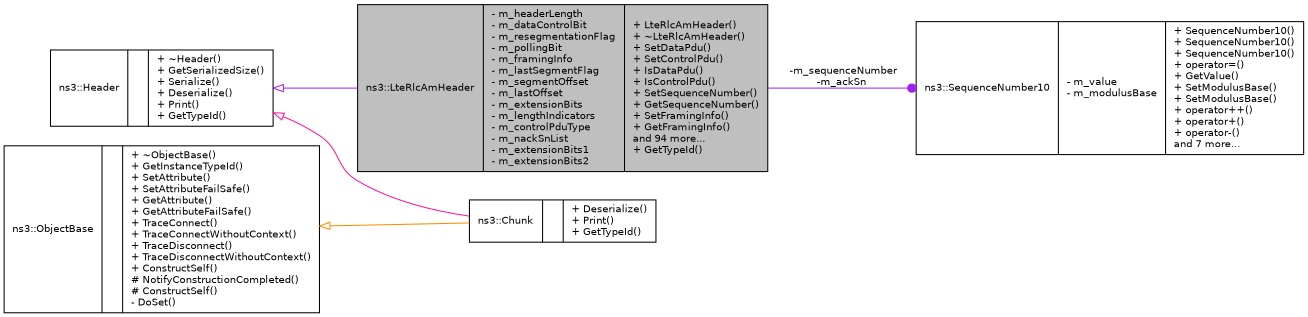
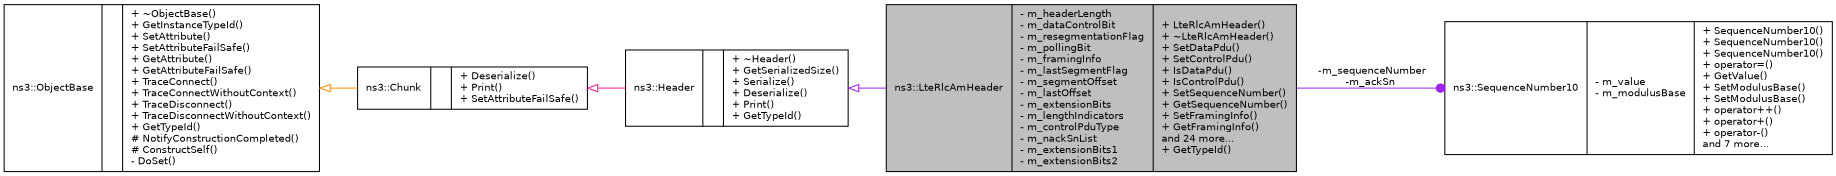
(669, 139) -> (1198, 139)
(365, 185) -> (612, 88)
(606, 232) -> (519, 99)
(175, 268) -> (166, 127)
